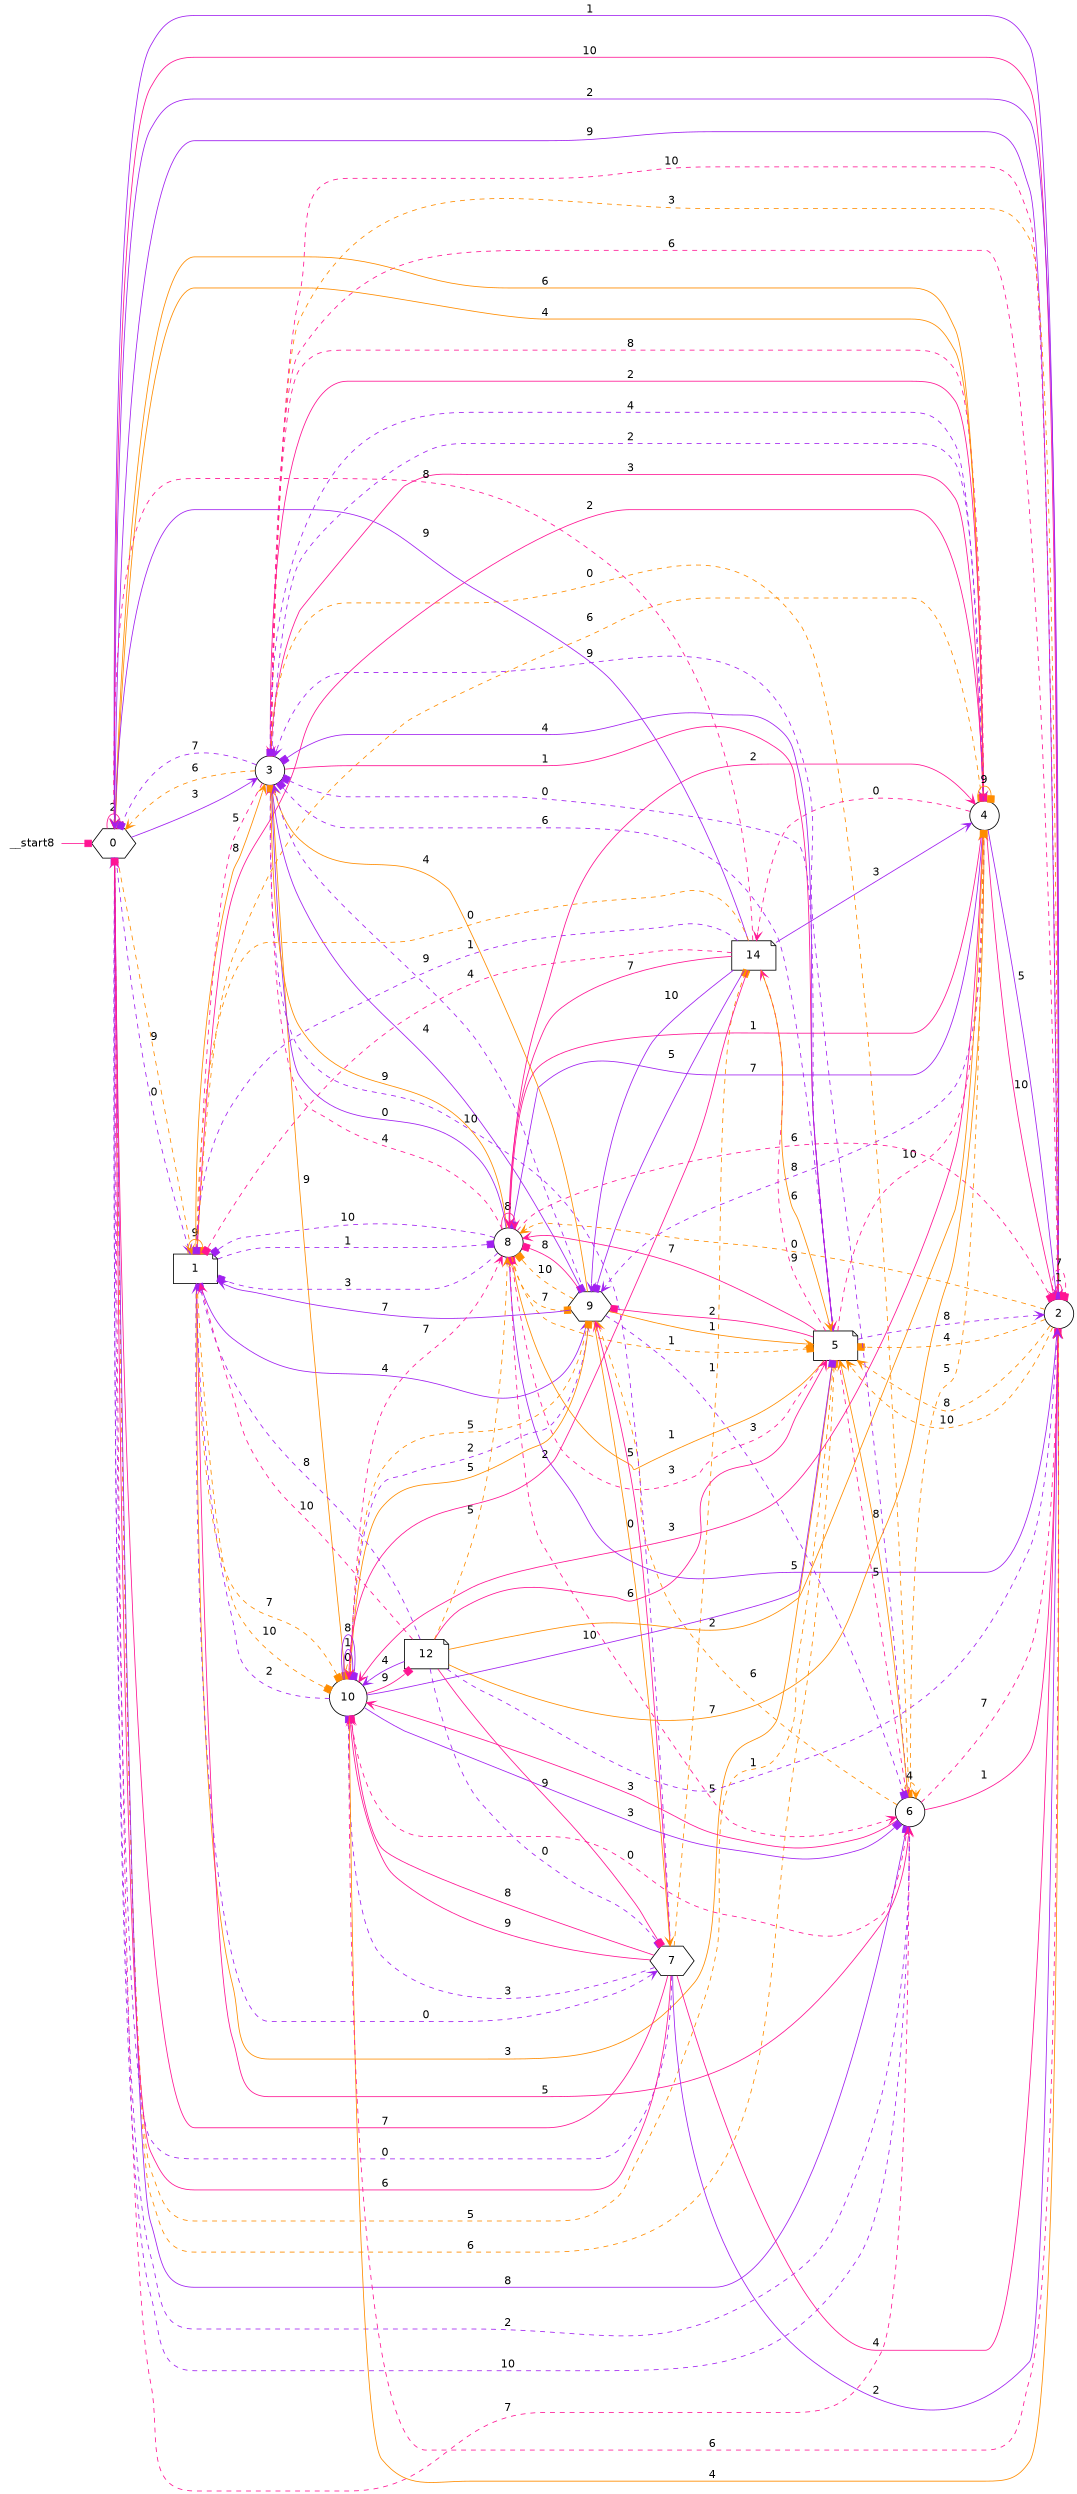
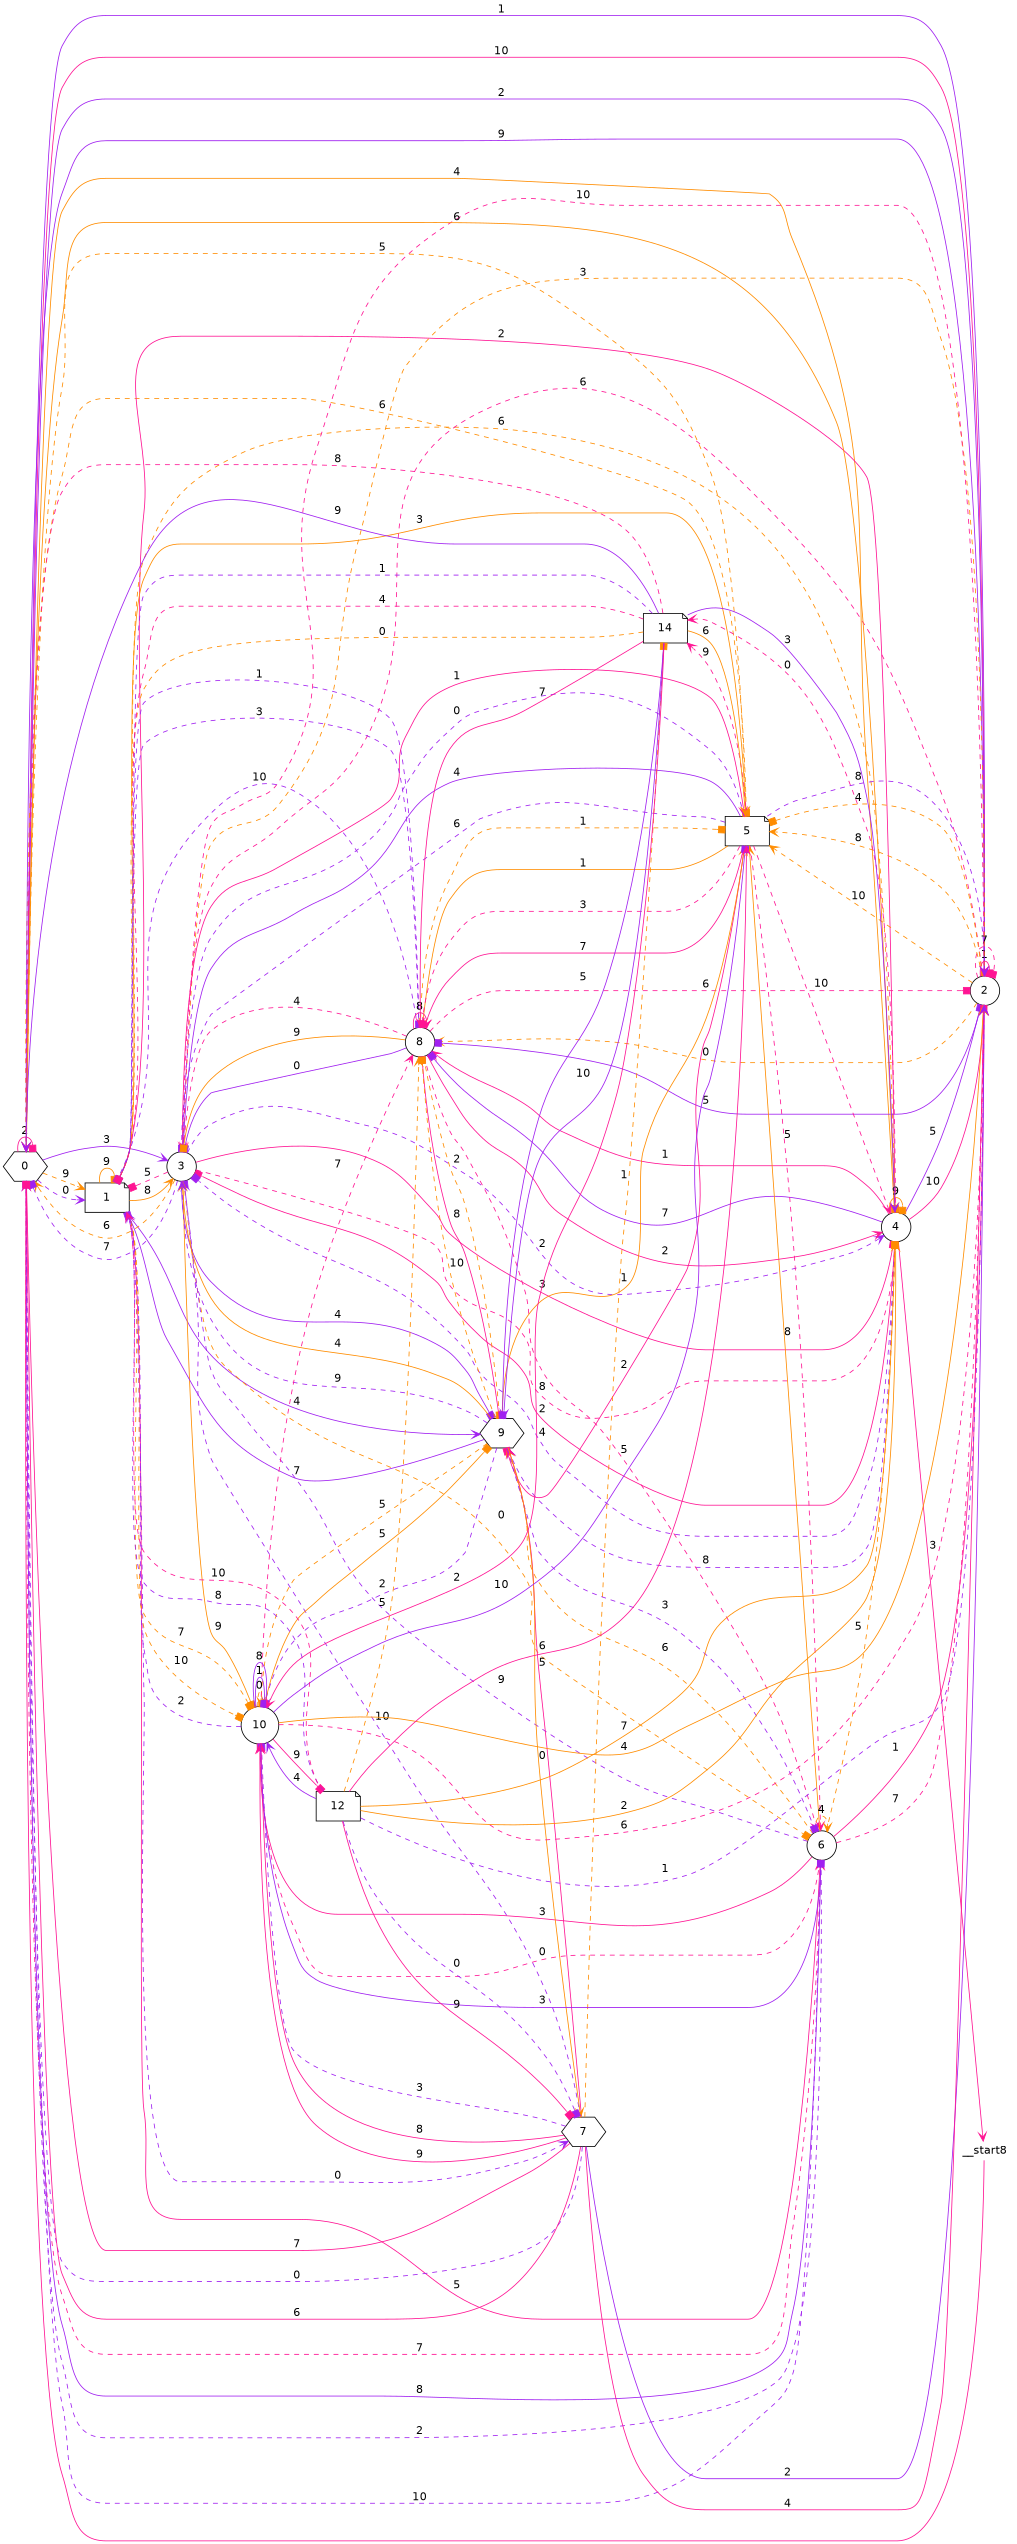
(546, 1298) -> (457, 1160)
(853, 1397) -> (938, 1665)
